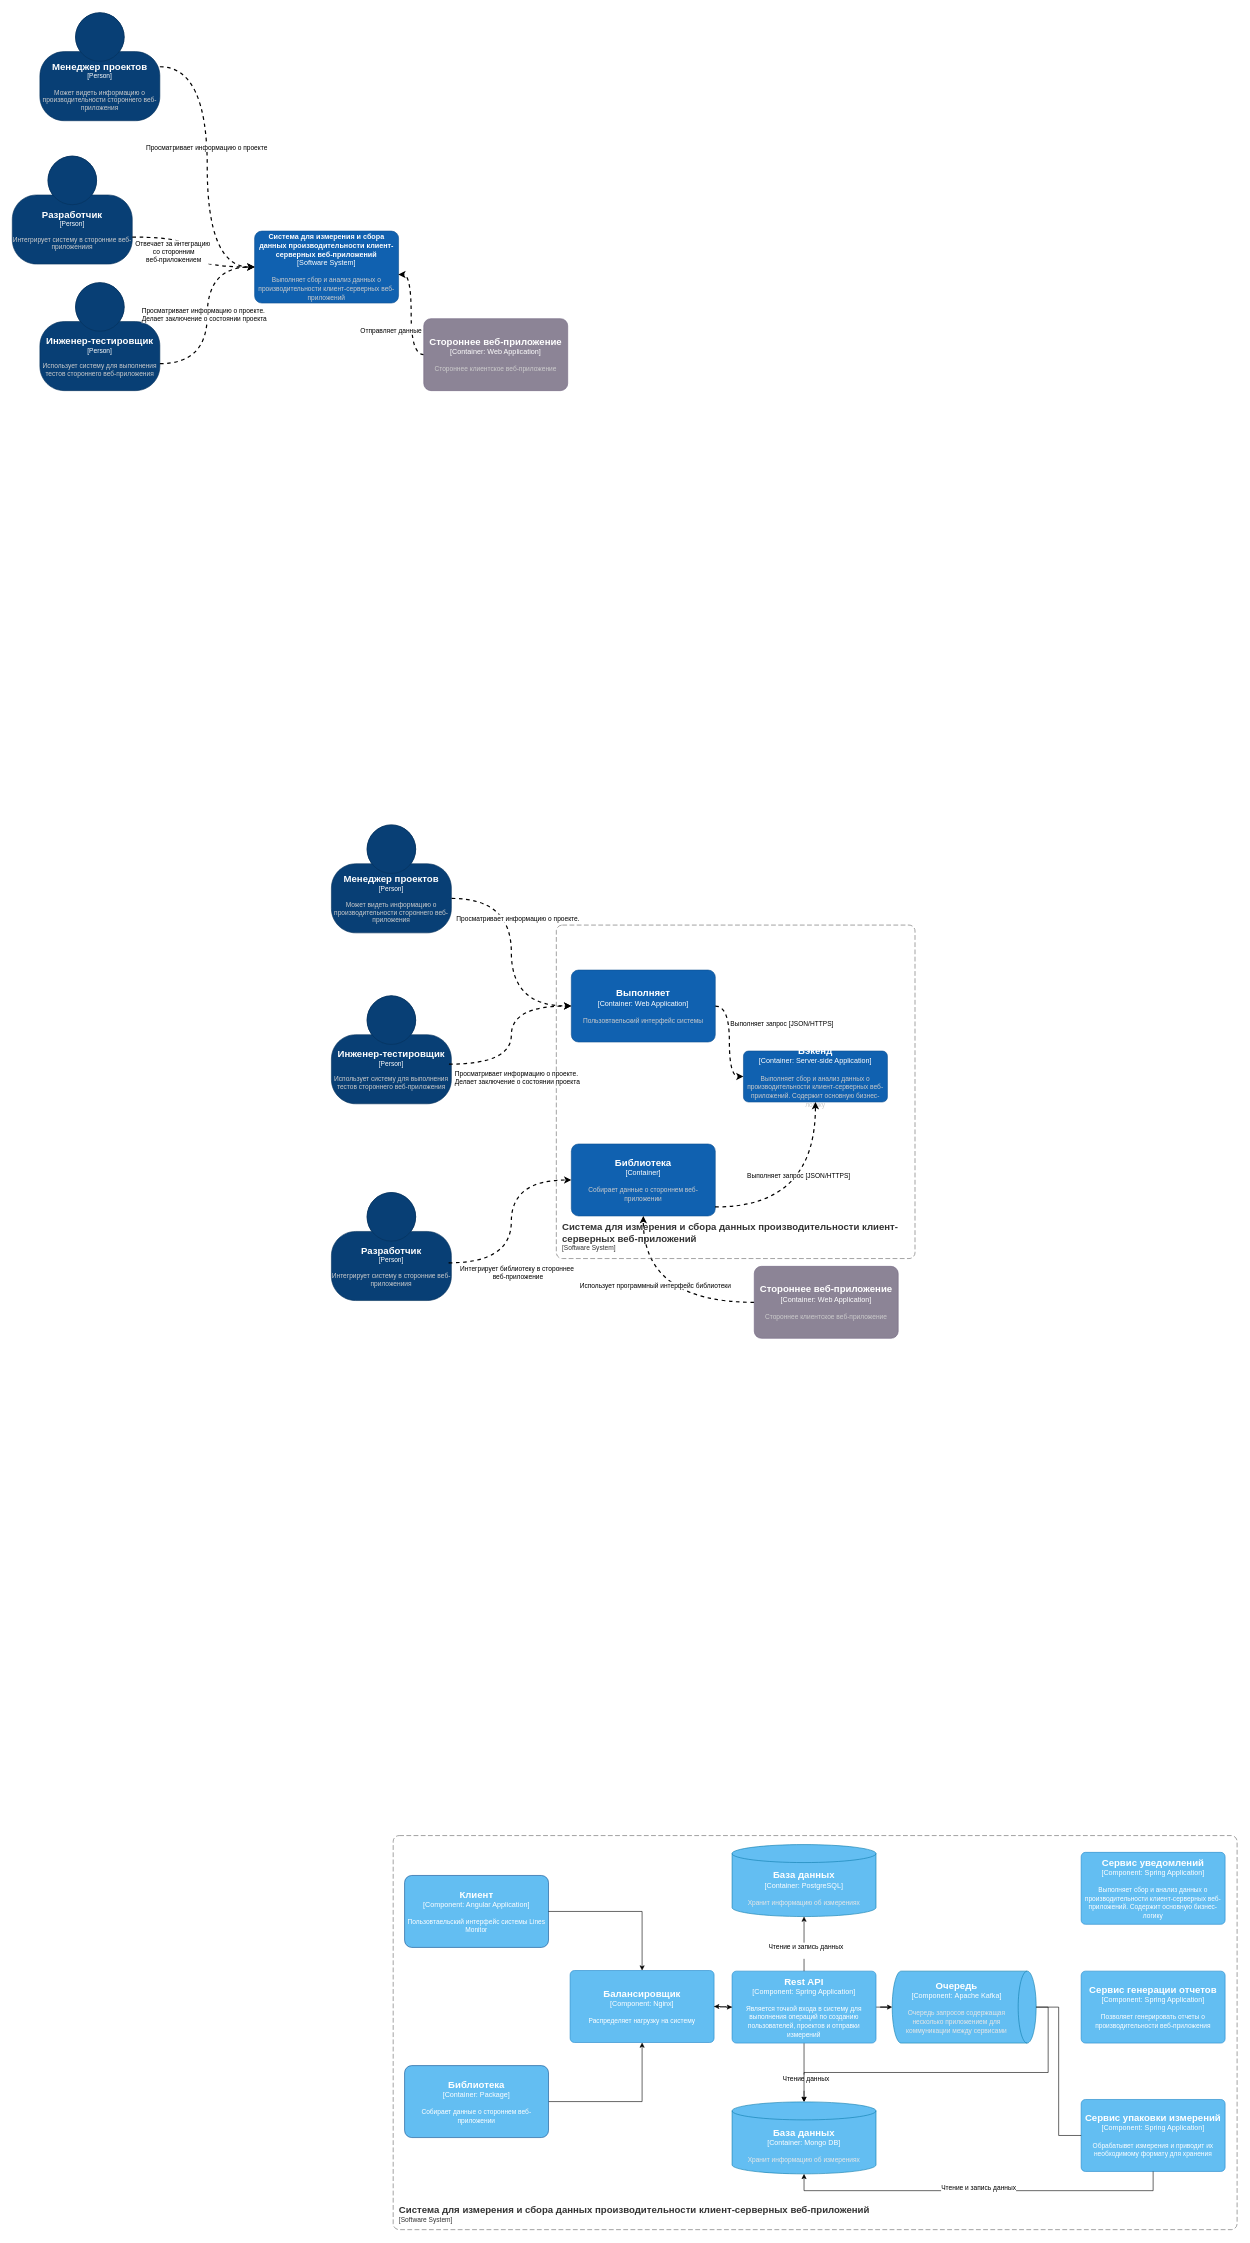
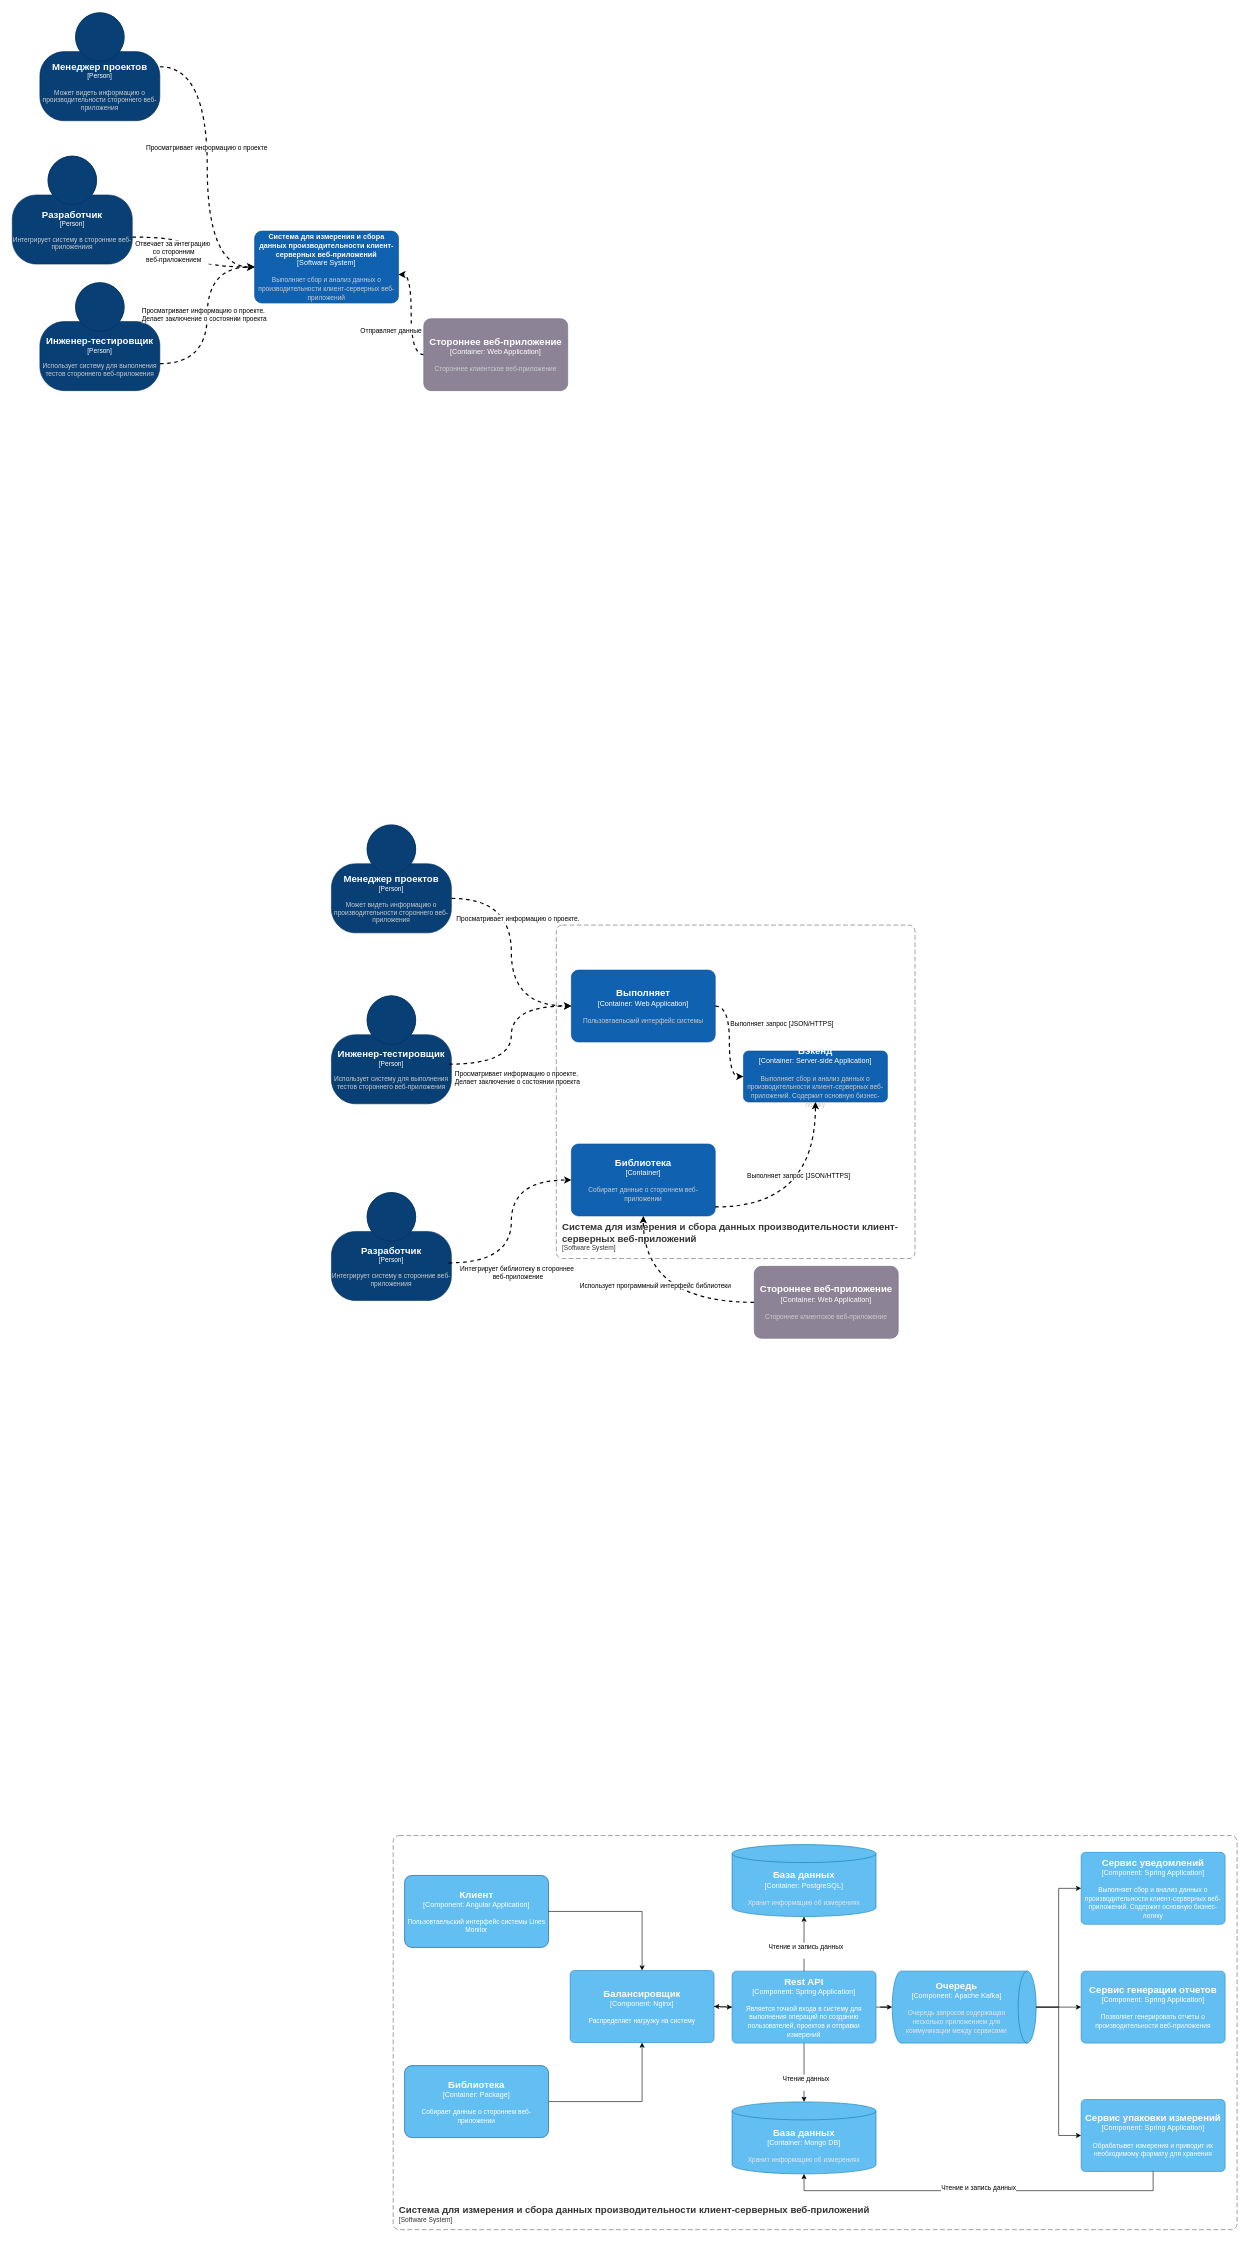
none -> (1059, 1938)
(959, 2073) -> (1076, 2007)
(1077, 2136) -> (1076, 2136)
